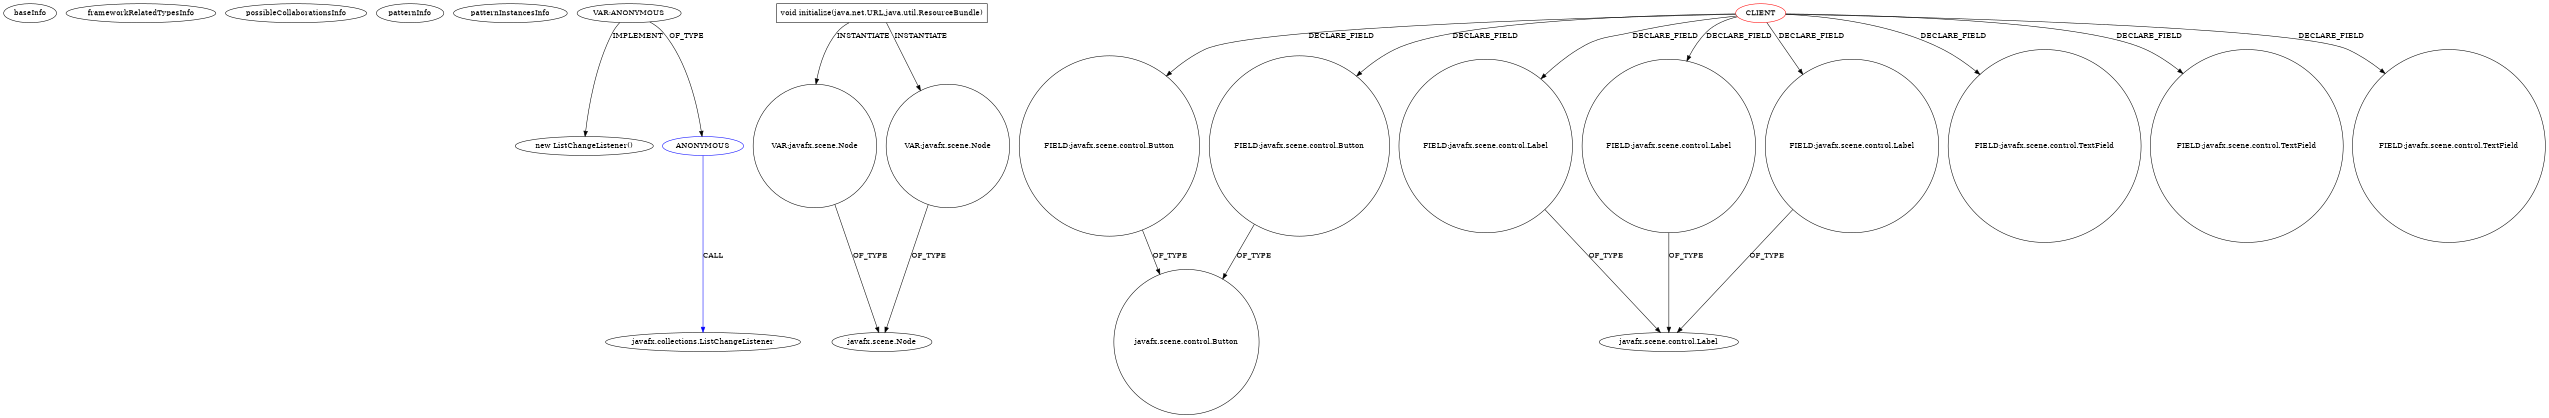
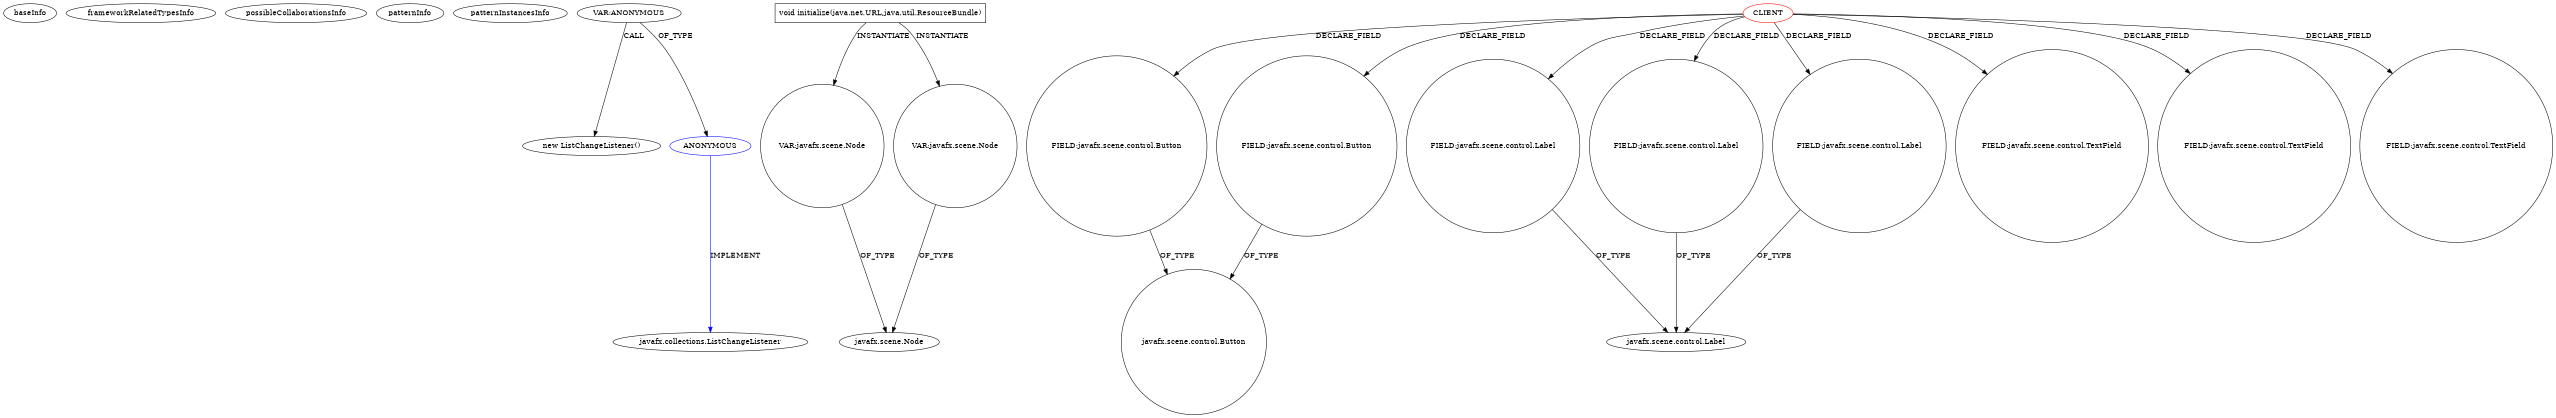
(638, 36) -> (634, 36)
(713, 256) -> (735, 256)
